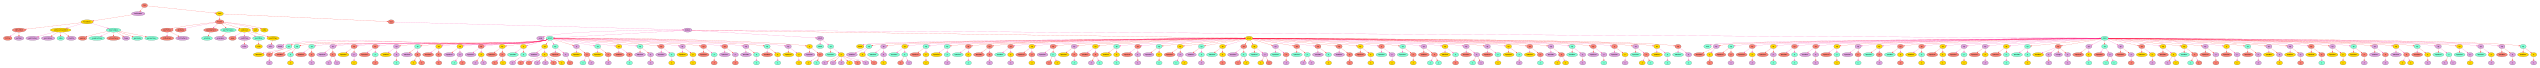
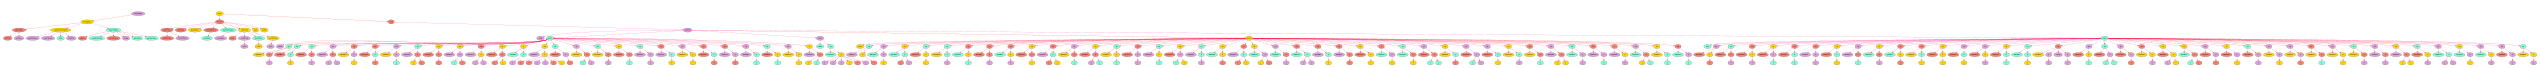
(144, 5) -> none
none -> (195, 30)
